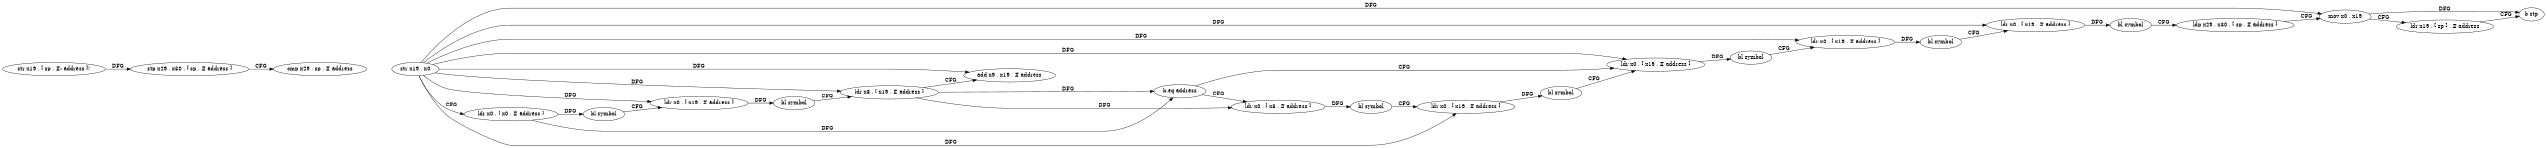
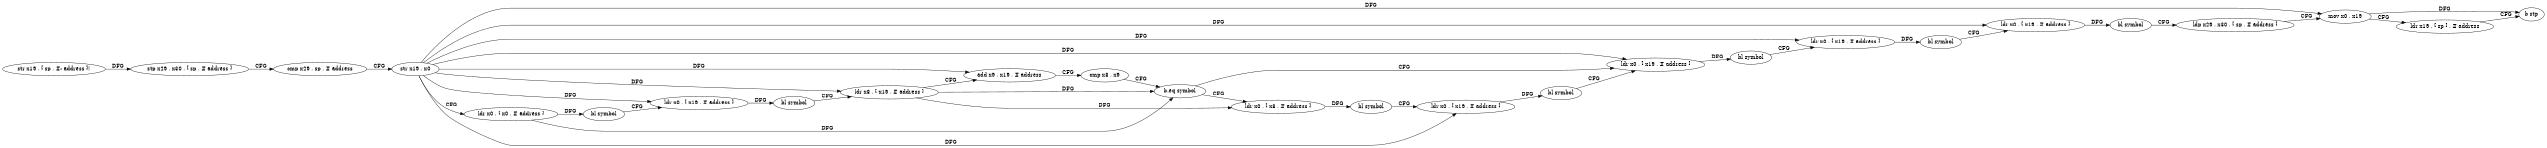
none -> (378, 69)
none -> (1105, 75)
(1180, 91) -> (1180, 91)
